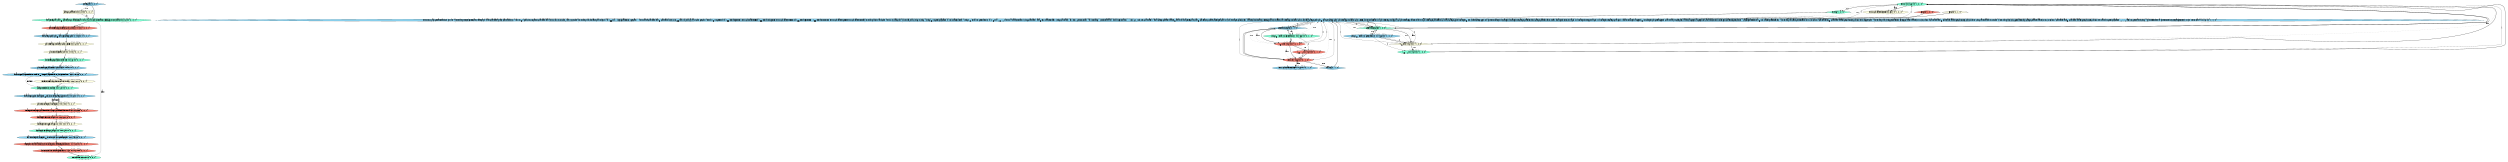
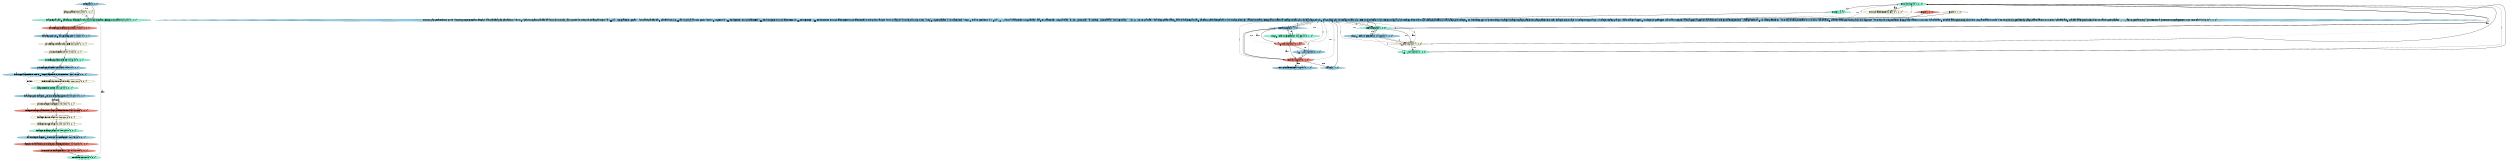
(1309, 52) -> (1309, 52)
(56, 117) -> (56, 117)
